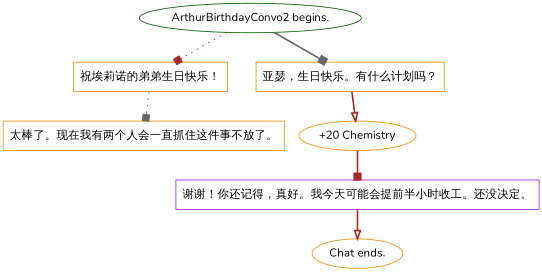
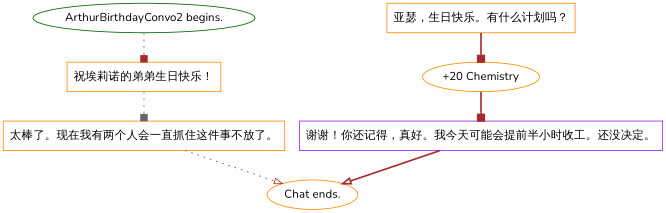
(296, 45) -> none
(353, 102) -> (481, 43)
none -> (230, 166)
